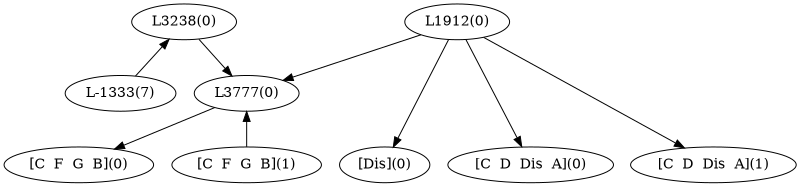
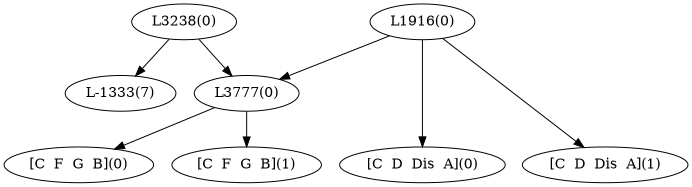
(457, 22) -> (422, 22)
(149, 61) -> (156, 54)
(247, 134) -> (247, 124)
(385, 165) -> none
